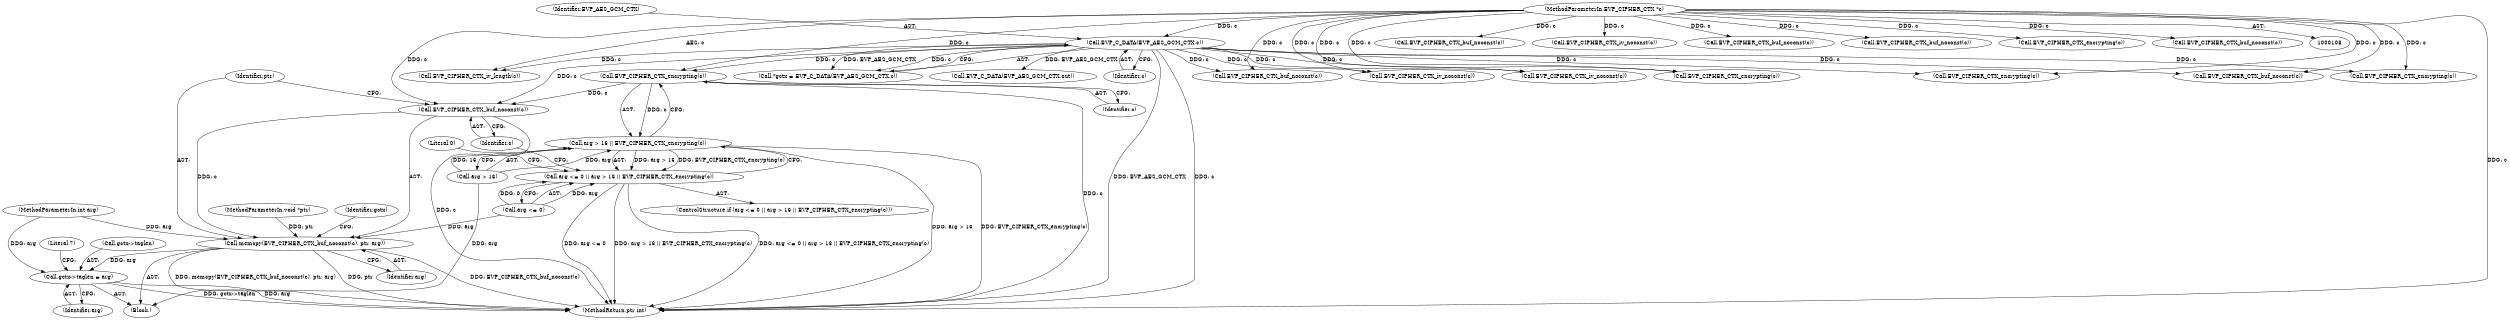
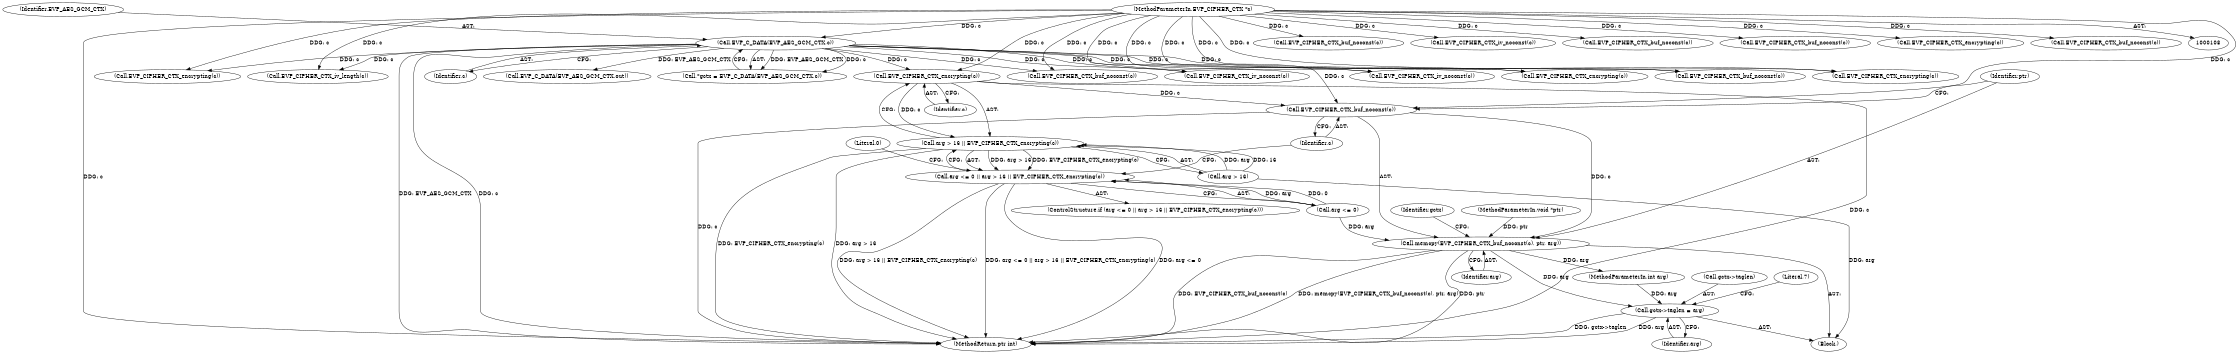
(695, 43) -> (373, 43)
(152, 231) -> (1554, 261)
